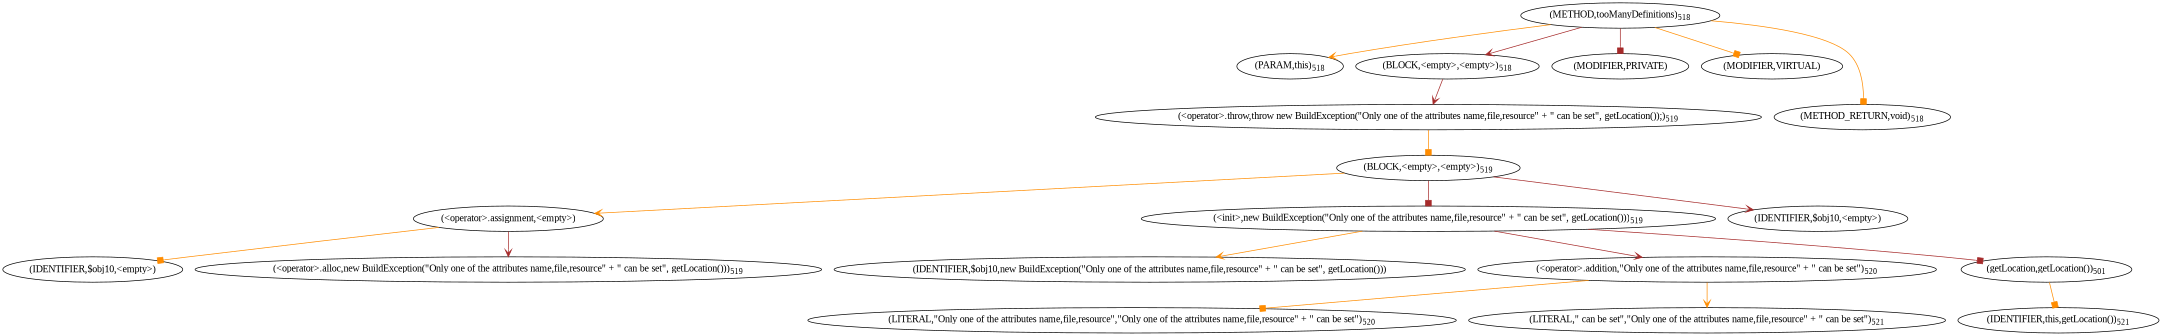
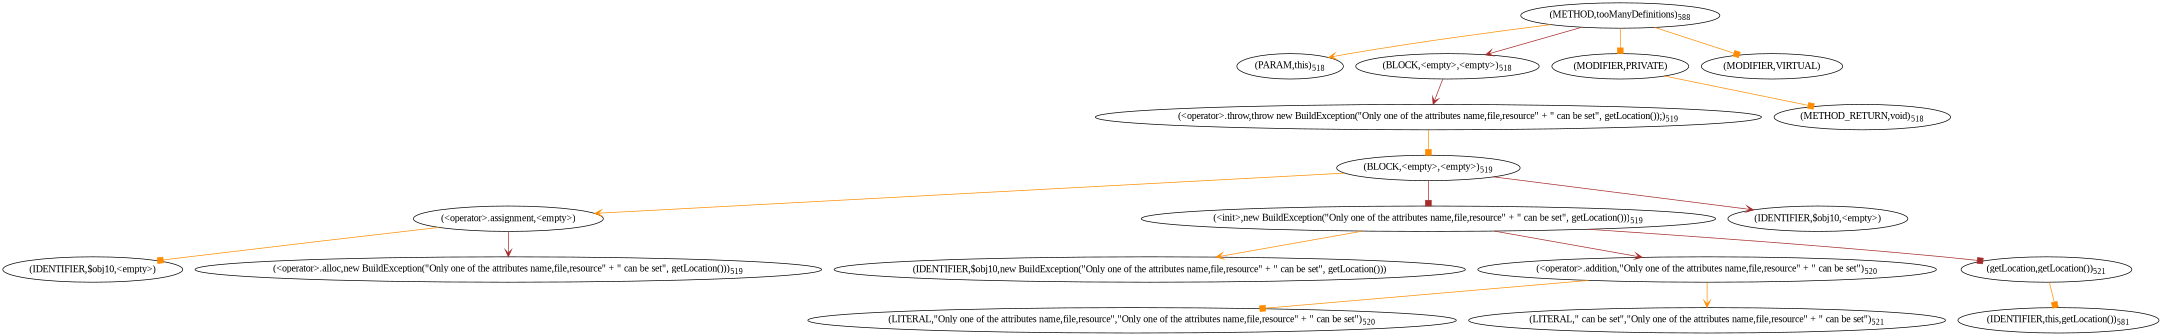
(1685, 14) -> (1685, 14)
(1805, 35) -> (1736, 91)
(1620, 37) -> (1620, 37)
(2100, 268) -> (2100, 268)
(2123, 319) -> (2123, 319)
